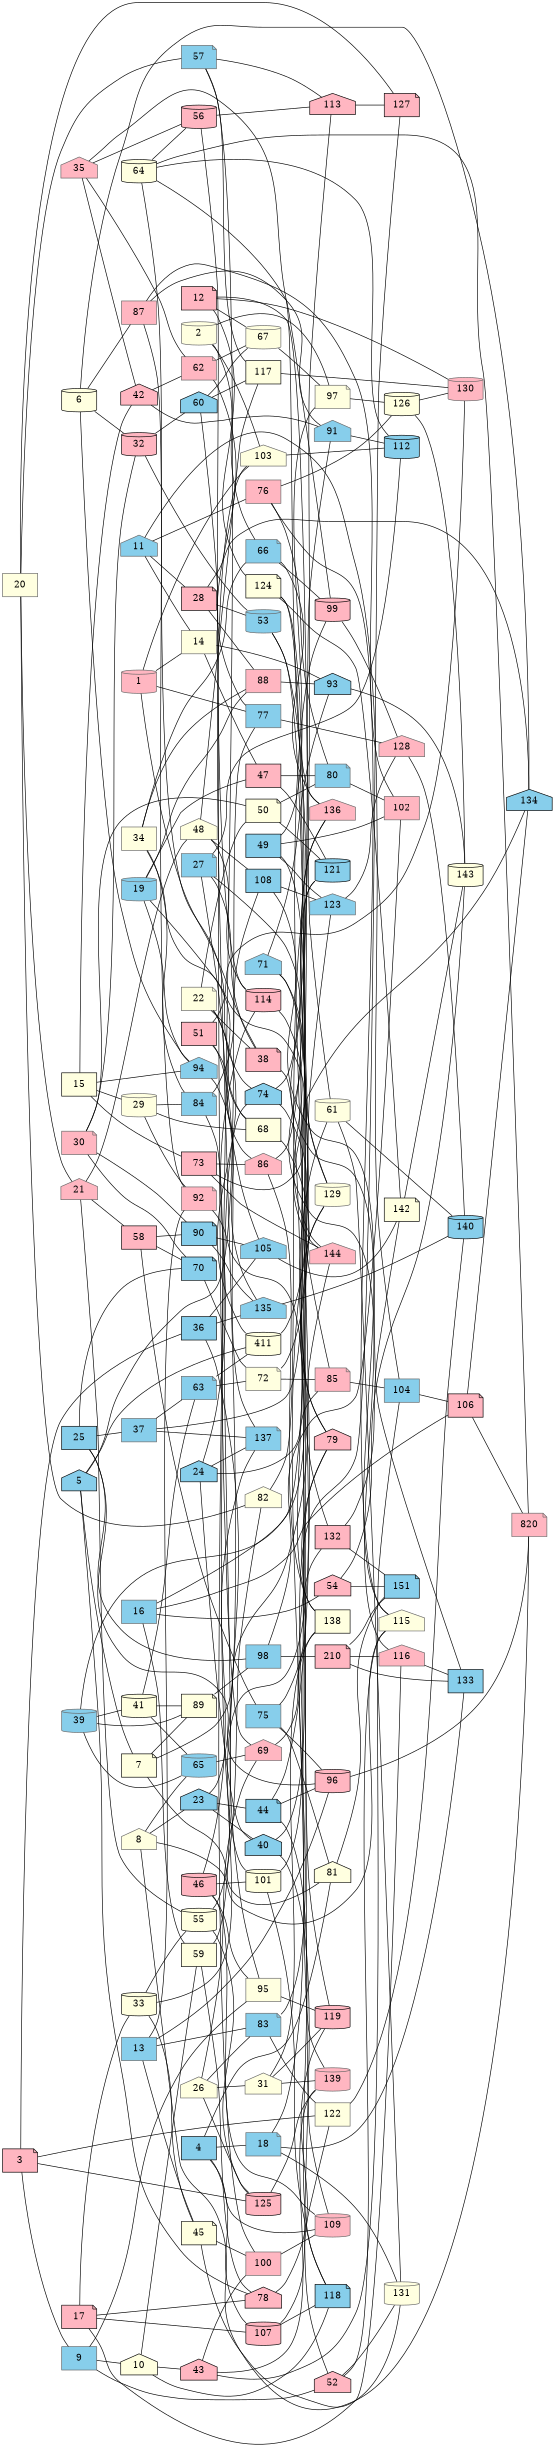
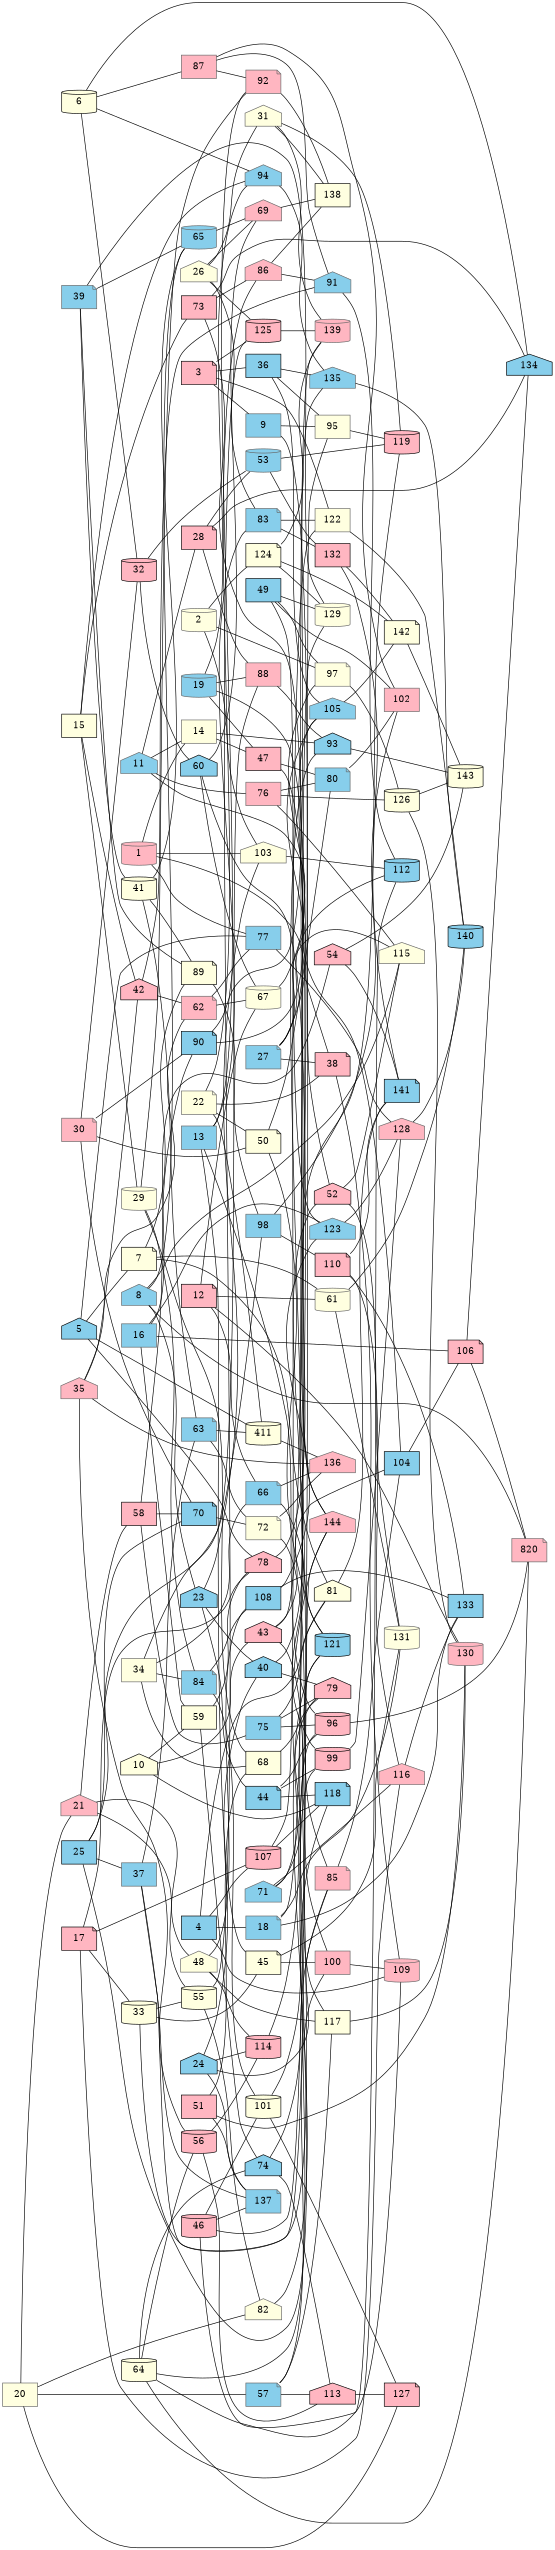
(402, 1391) -> (402, 1463)
(402, 1587) -> (402, 1091)
(333, 1657) -> (333, 1265)
(79, 1721) -> (79, 297)
(139, 1840) -> (139, 1296)
(111, 2362) -> none
